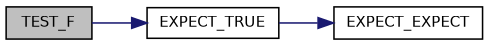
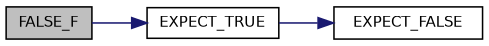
(49, 23) -> (49, 23)
(408, 23) -> (408, 23)
